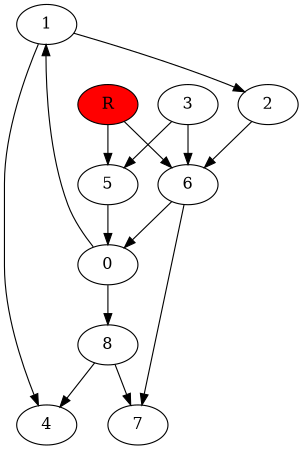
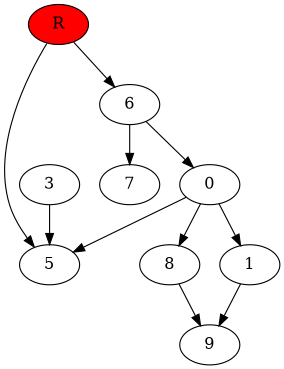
(268, 105) -> none
(188, 139) -> none
(108, 219) -> (135, 222)
(121, 379) -> none
(47, 425) -> (210, 345)
